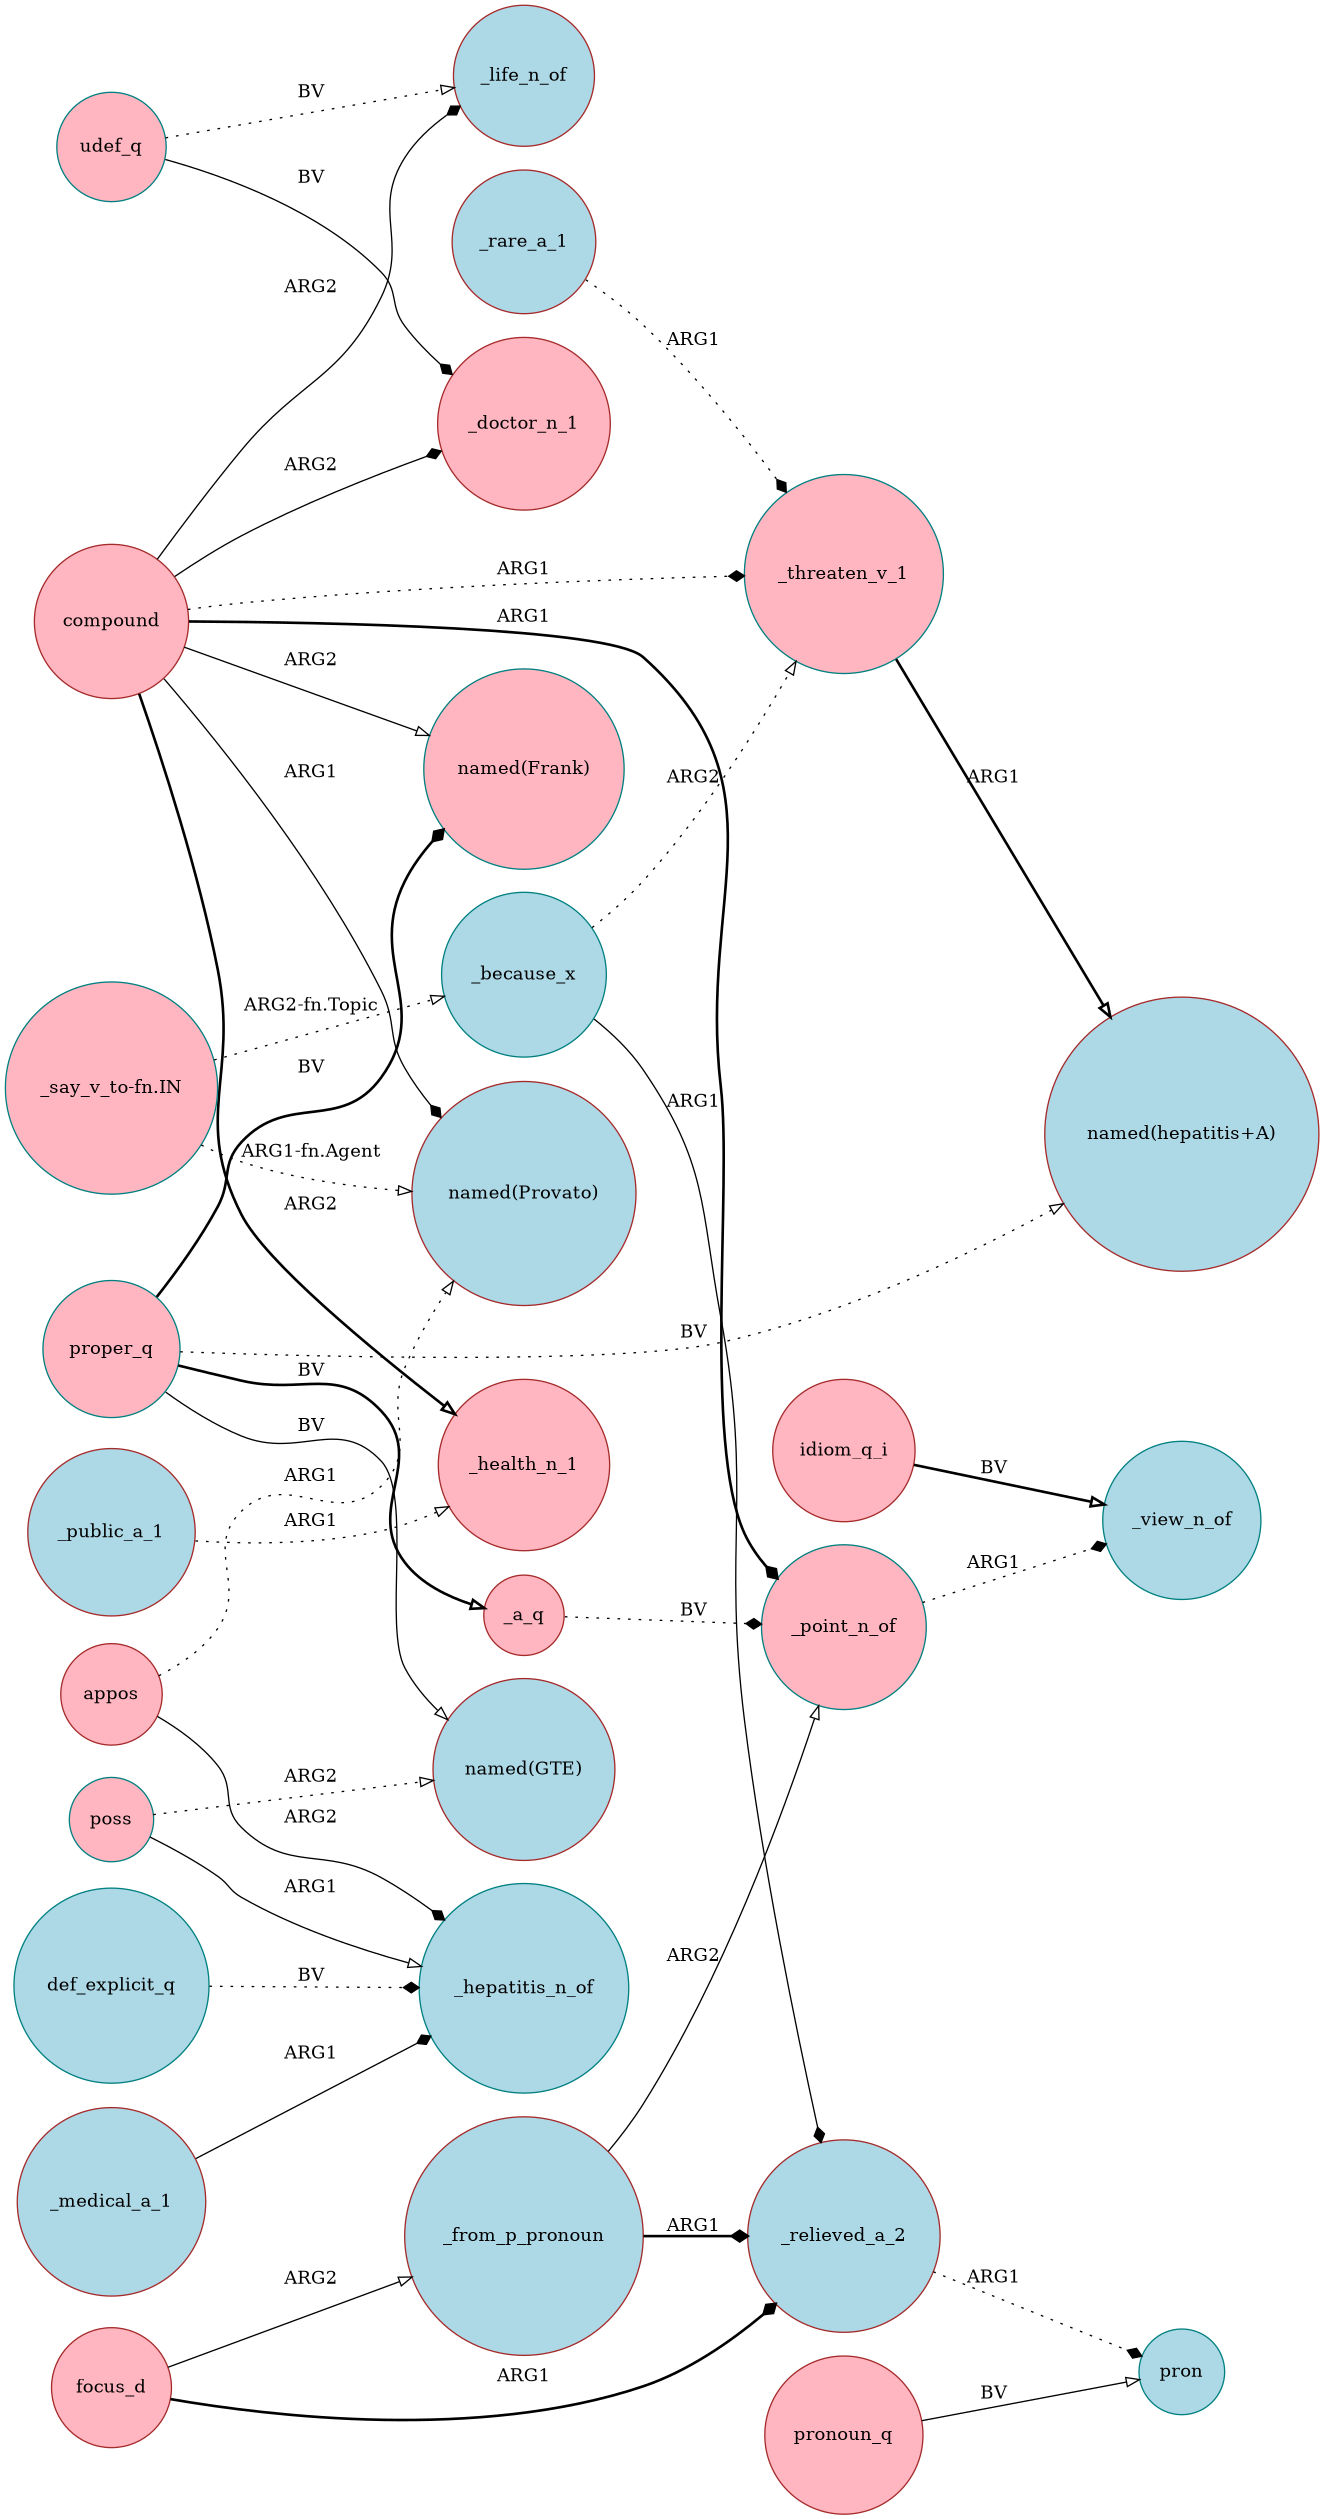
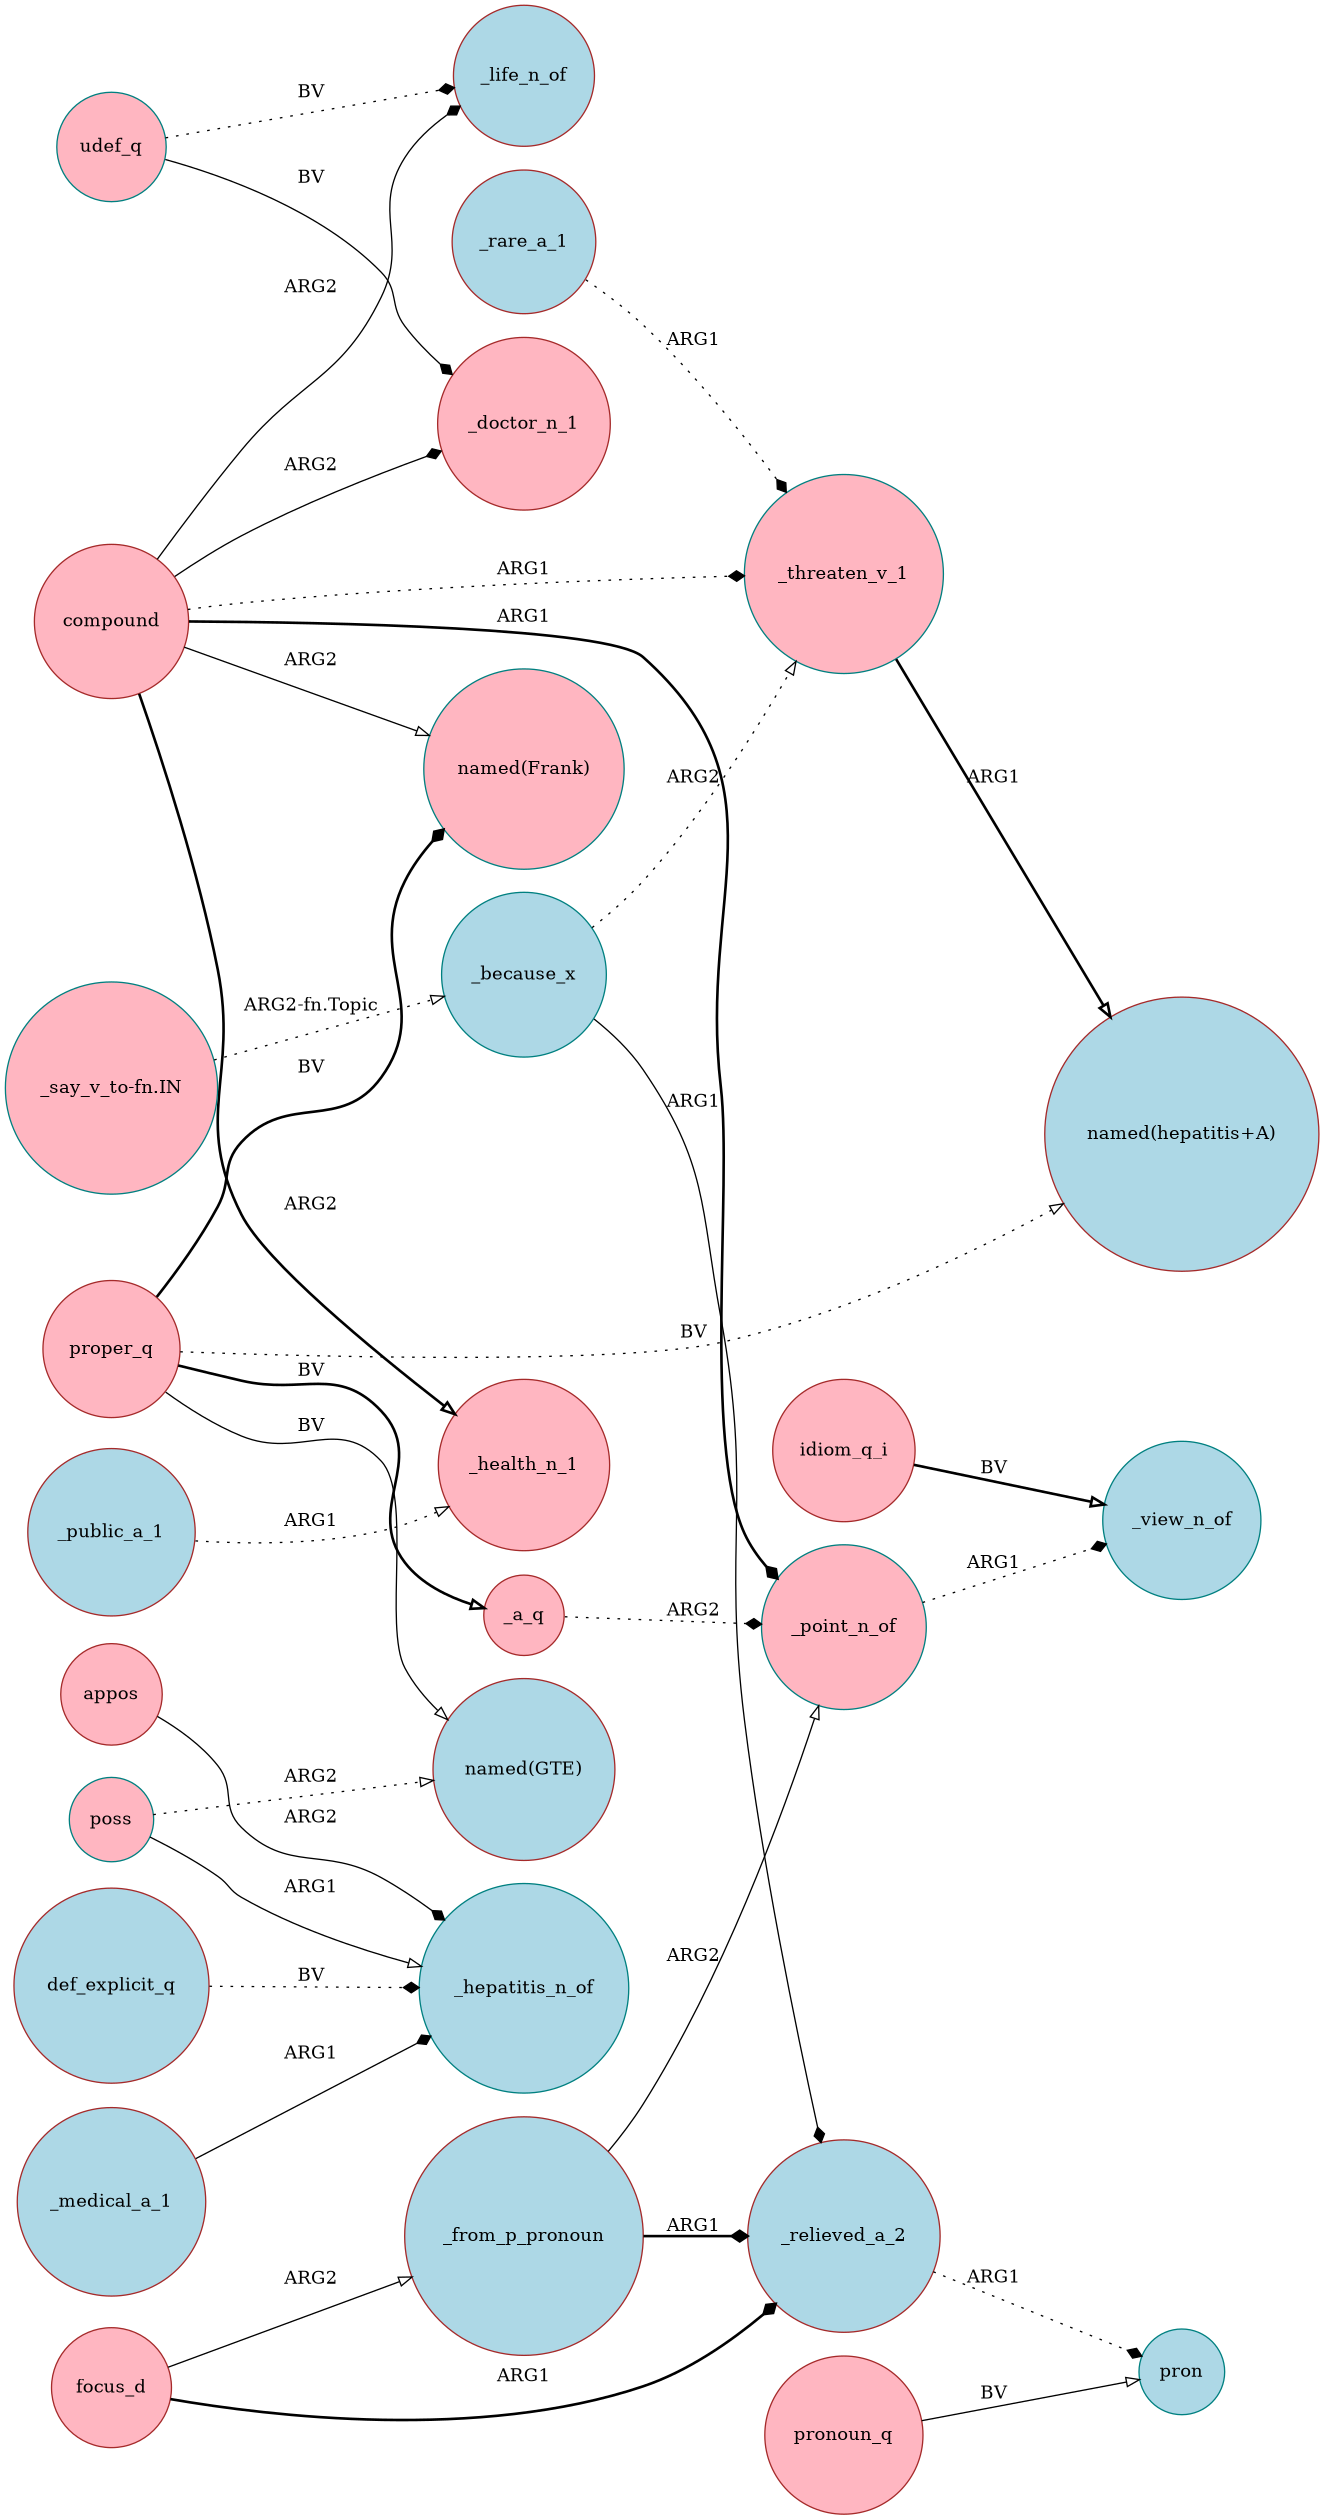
(303, 114) -> (303, 114)
(524, 1193) -> none
(111, 1349) -> (111, 1349)
(694, 1611) -> (694, 1611)
(111, 1986) -> (111, 1986)
